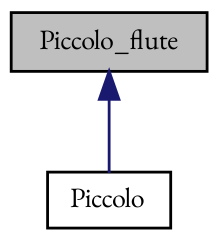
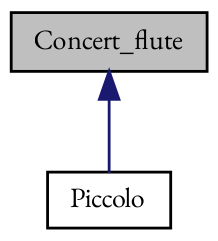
(109, 42) -> (109, 42)
